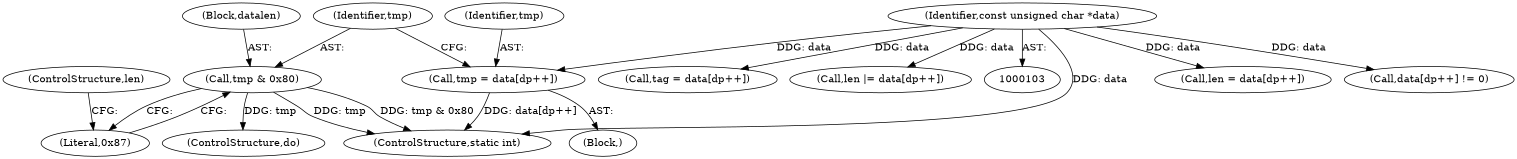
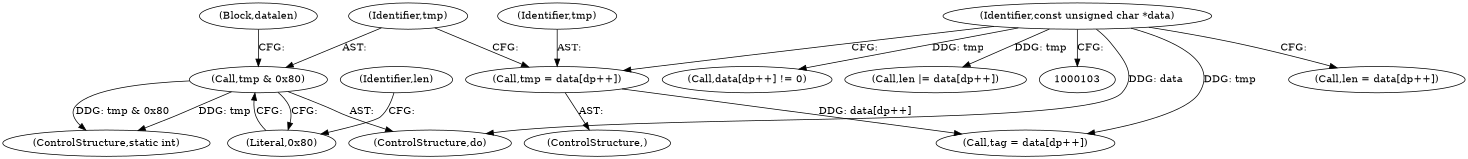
(262, 48) -> (273, 48)
(804, 48) -> (867, 48)
(902, 48) -> (1230, 80)
(987, 48) -> (1041, 48)
(1036, 48) -> (1092, 48)
(1173, 48) -> (1295, 48)
(1299, 48) -> (958, 48)
(86, 80) -> (396, 80)
(482, 110) -> (788, 111)
(271, 111) -> (364, 111)
(839, 124) -> (883, 118)
(95, 143) -> (282, 143)
(603, 143) -> (597, 143)
